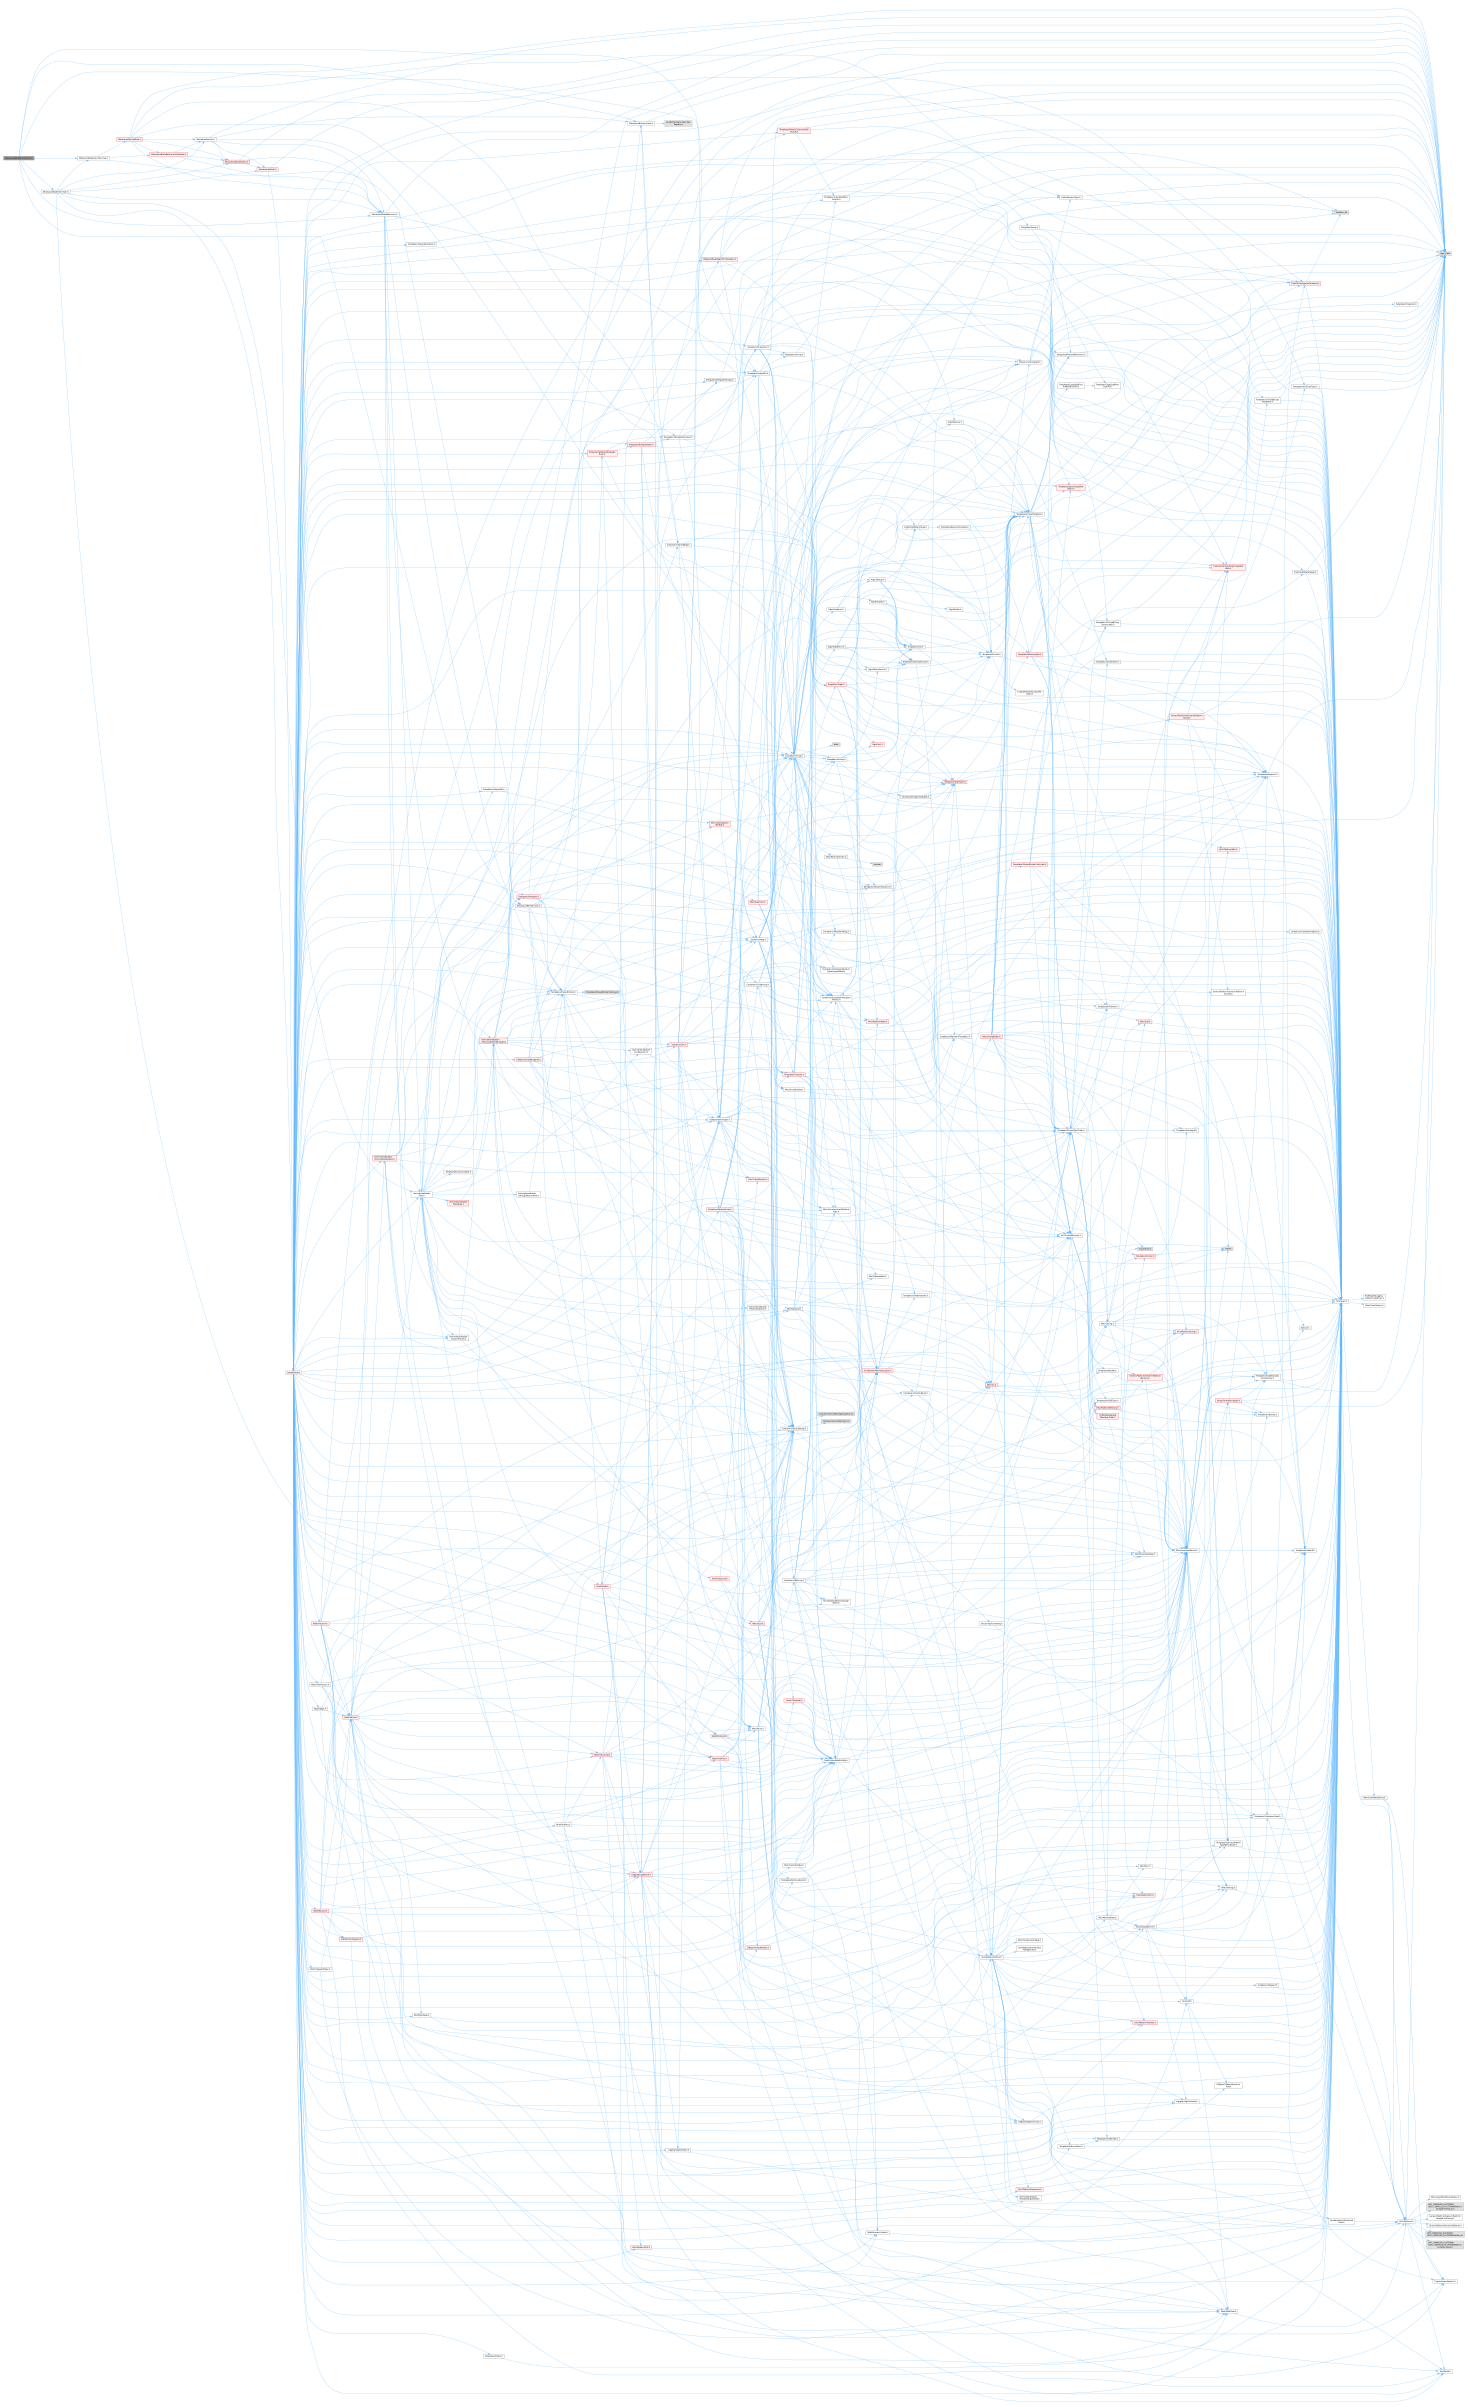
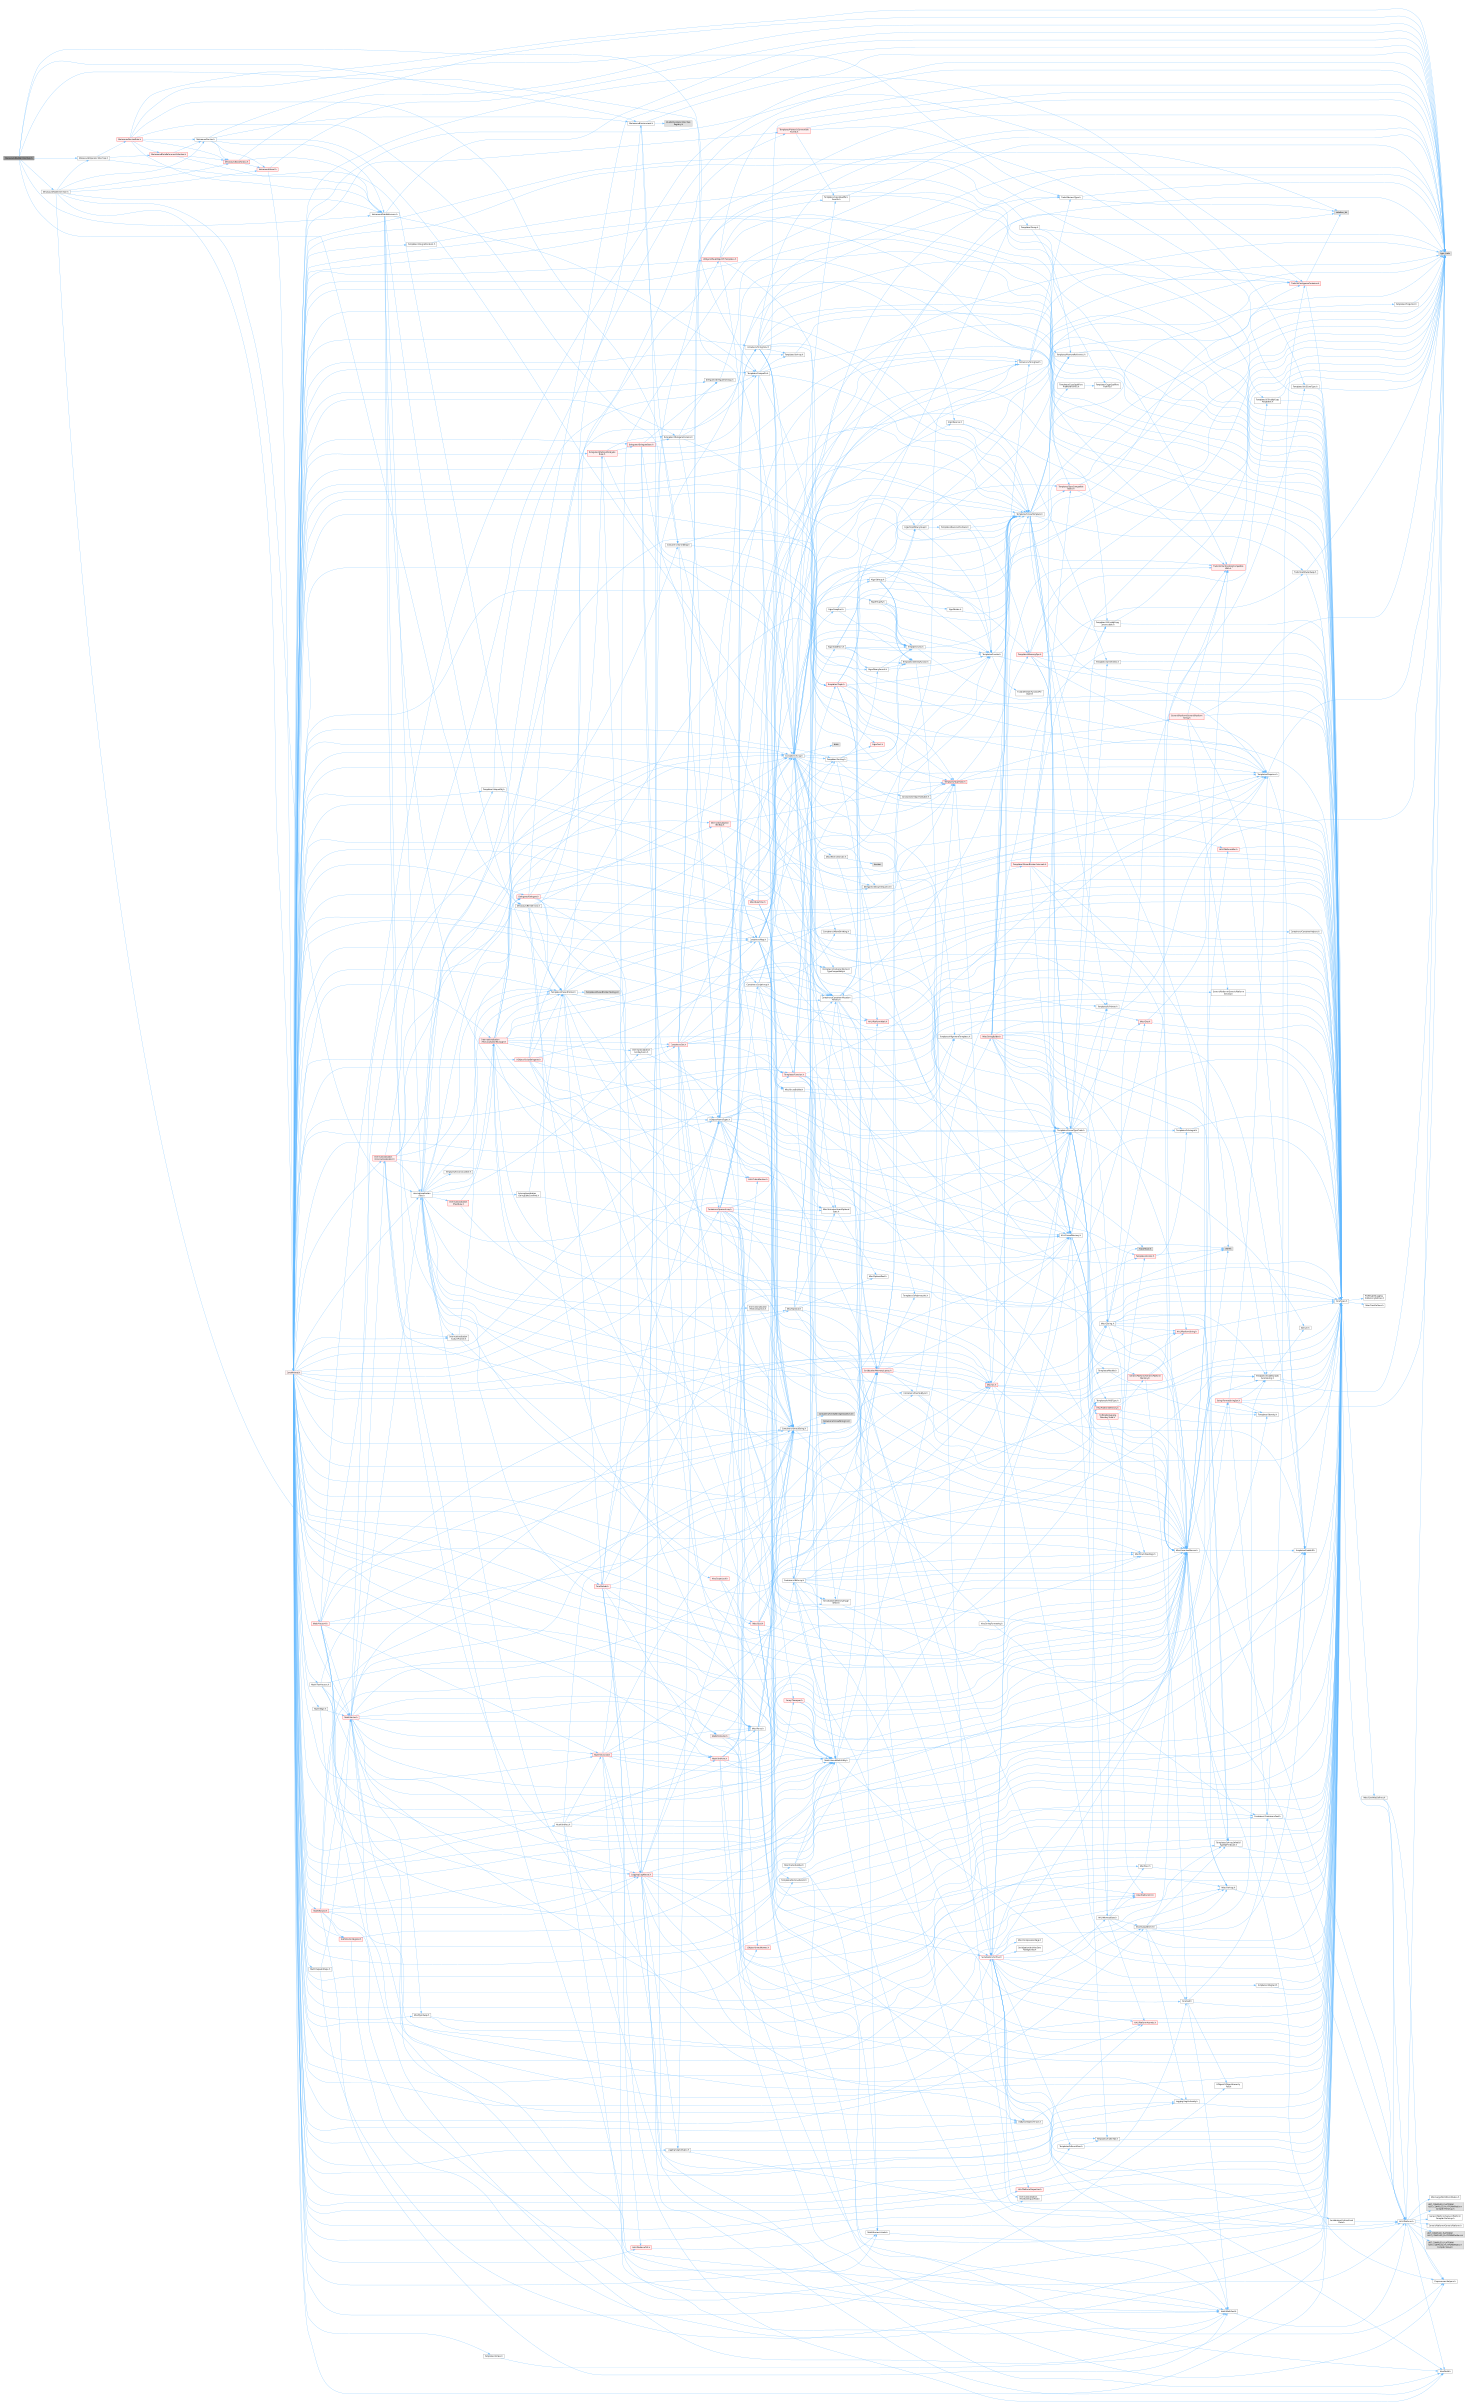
(539, 1560) -> (535, 1497)
